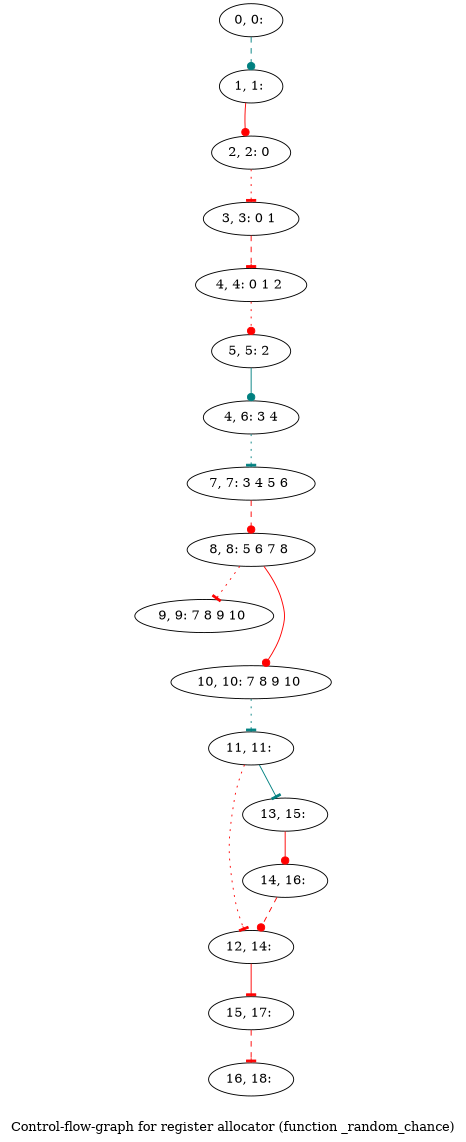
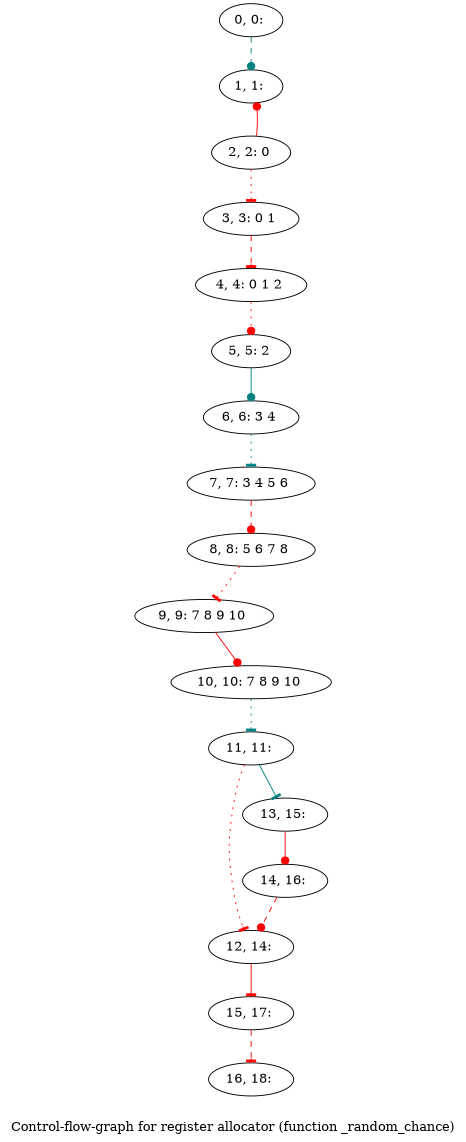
(245, 116) -> (257, 123)
(251, 417) -> (251, 417)
(284, 612) -> (225, 646)
